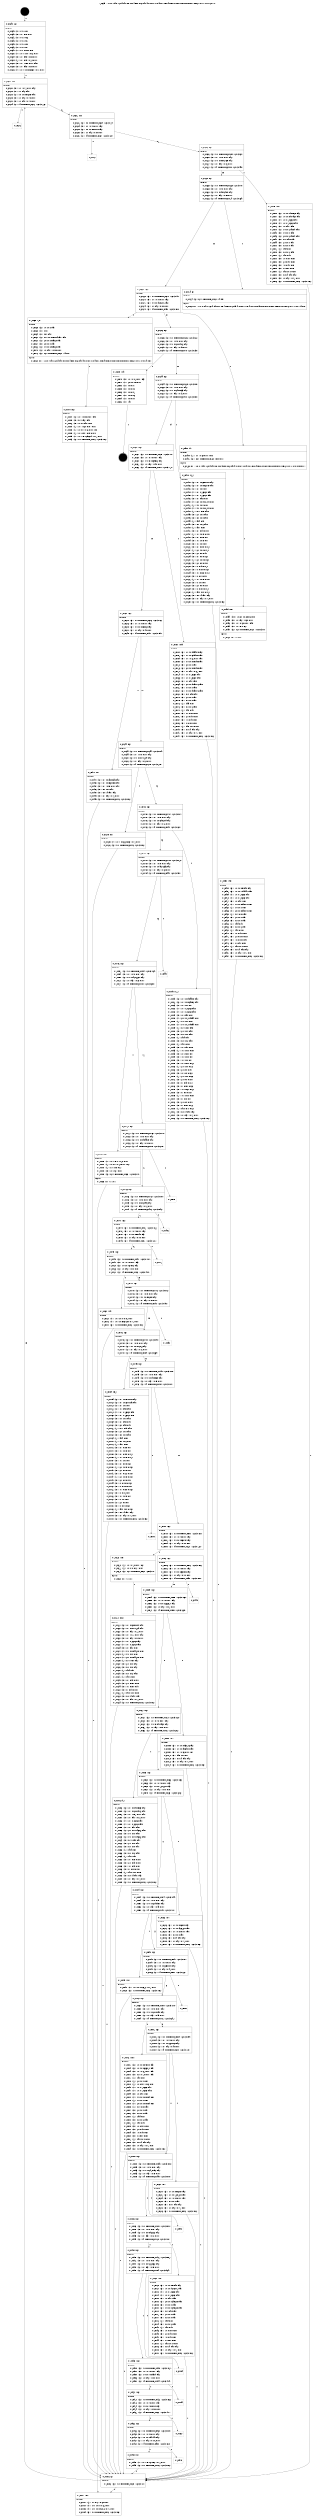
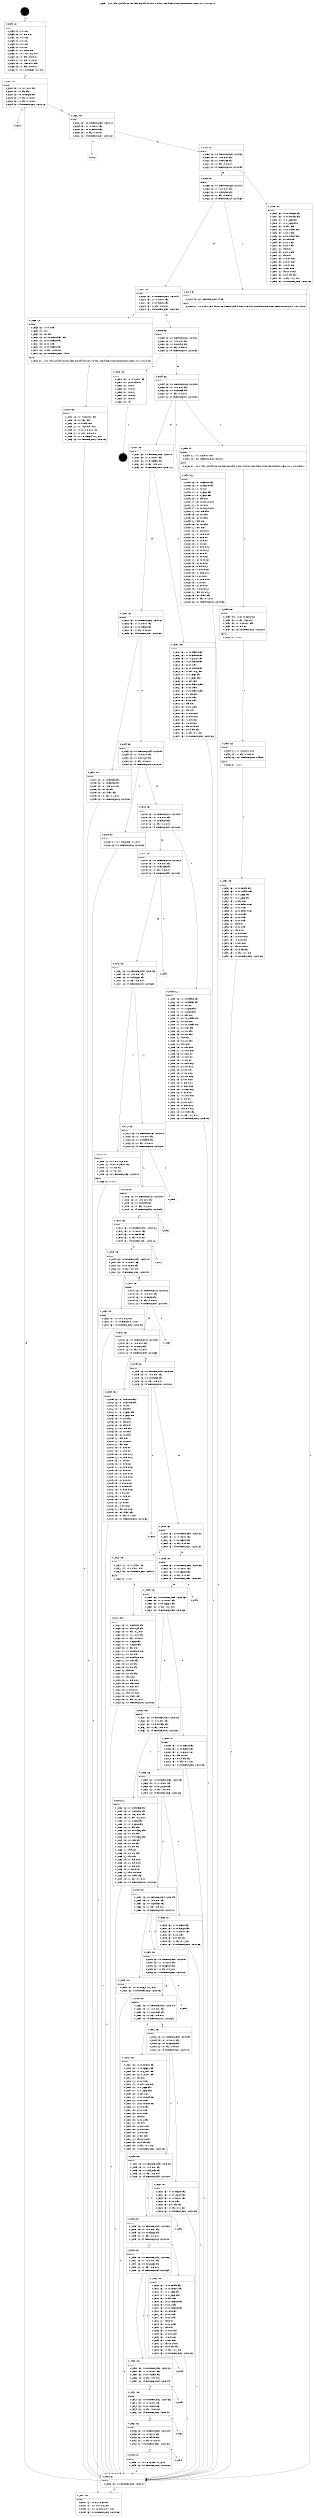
(229, 367) -> (202, 424)
none -> (243, 754)
none -> (180, 1552)
